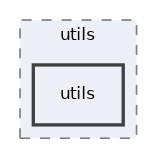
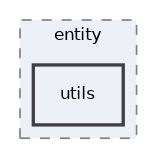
(78, 36) -> (78, 36)
